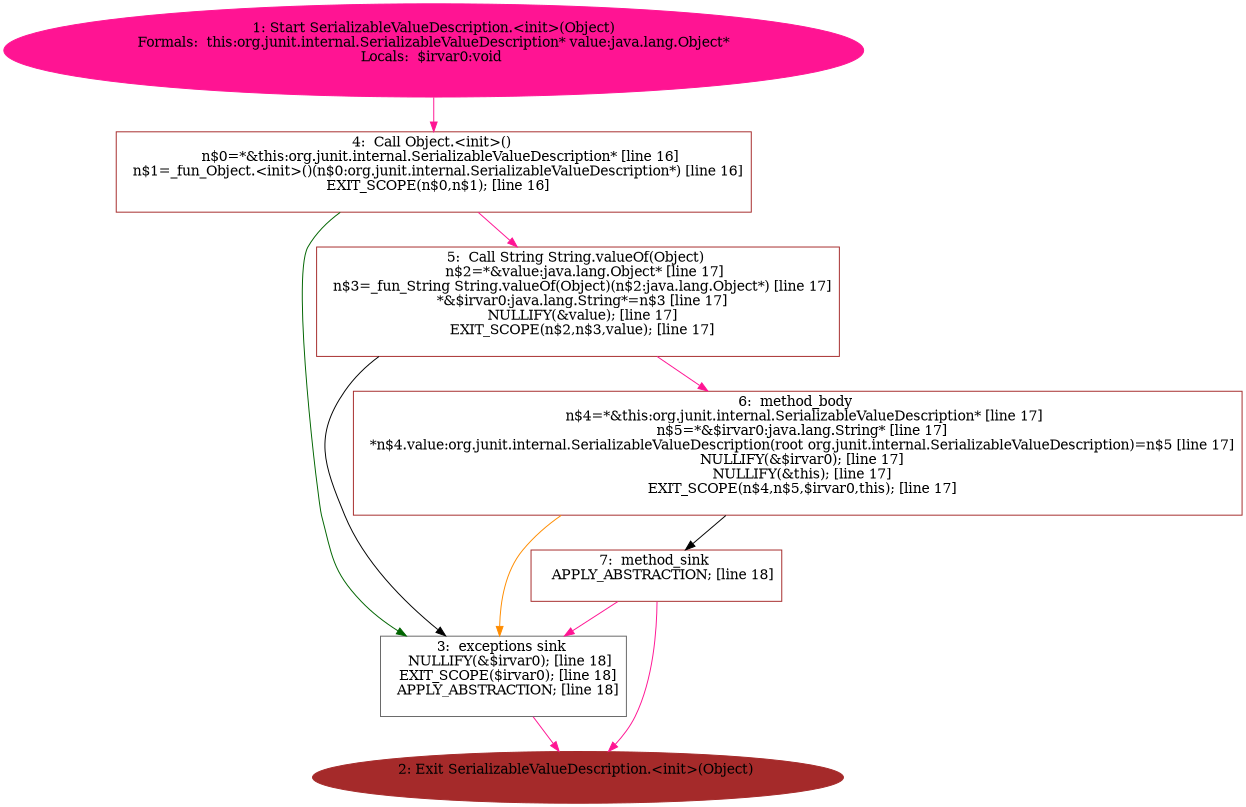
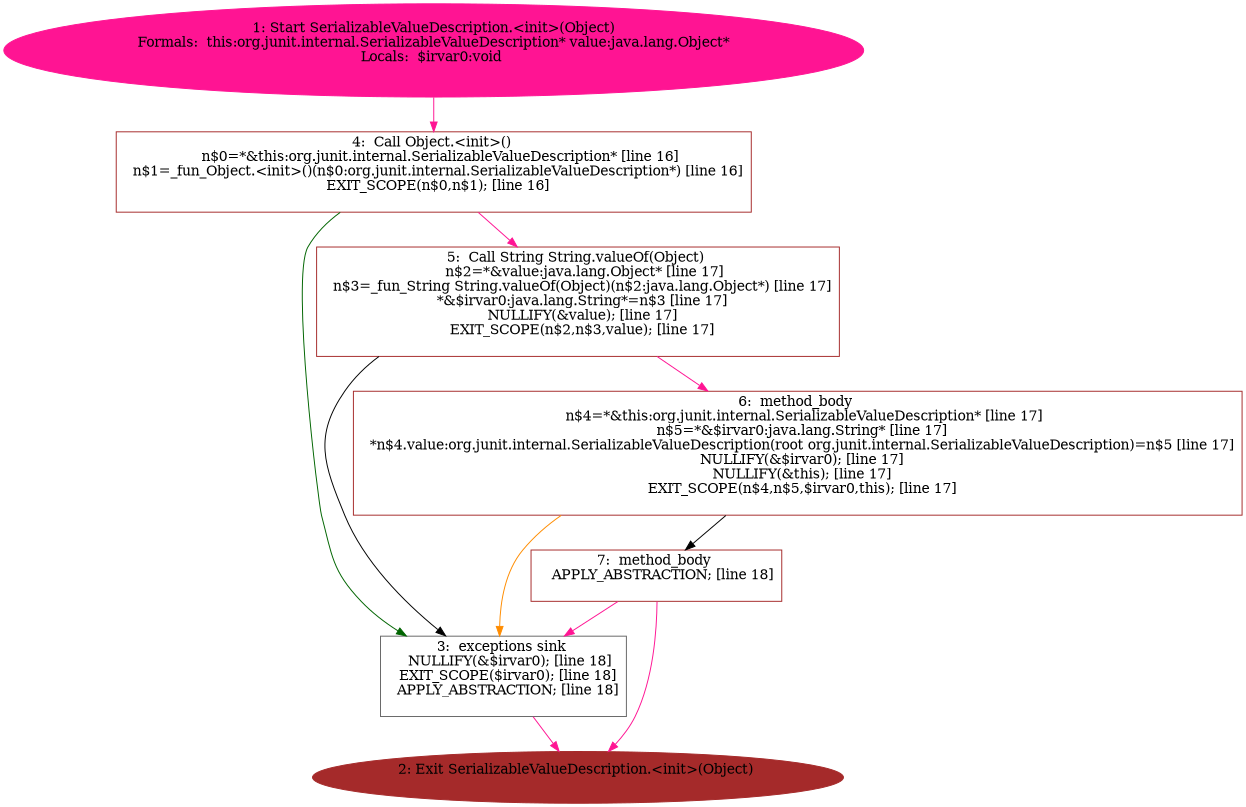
(656, 576) -> (656, 576)
